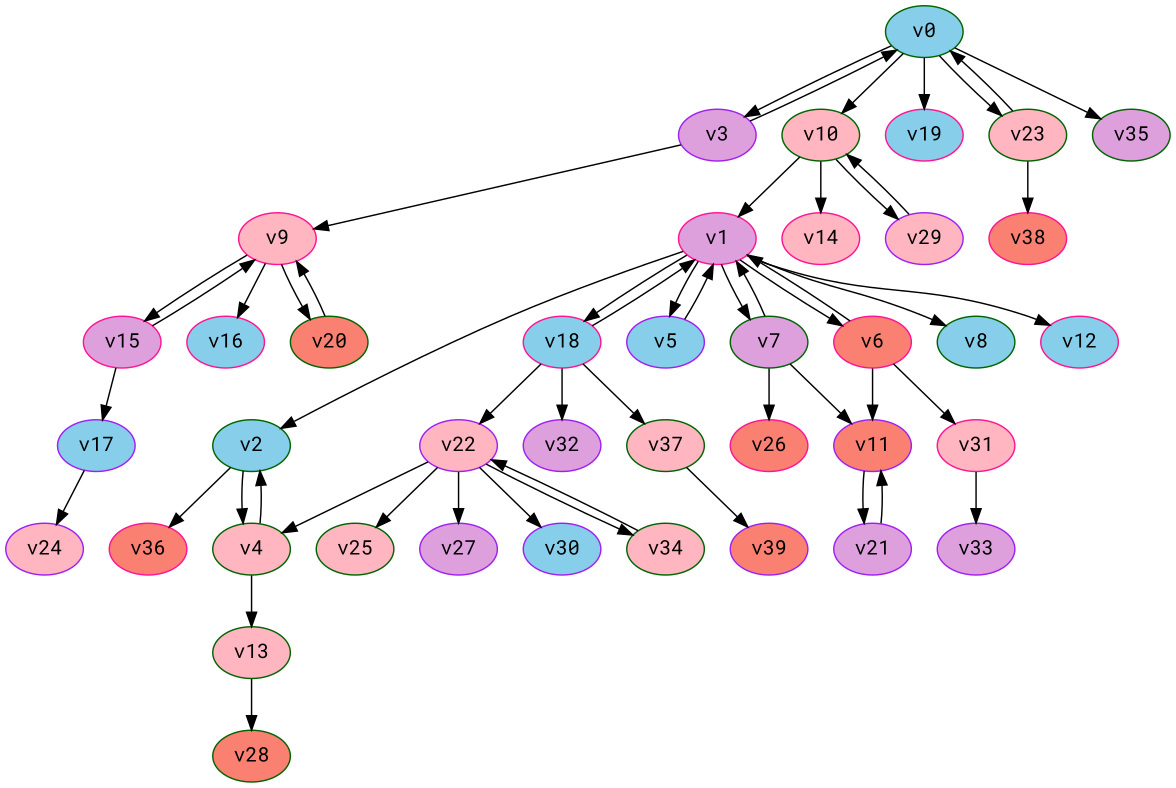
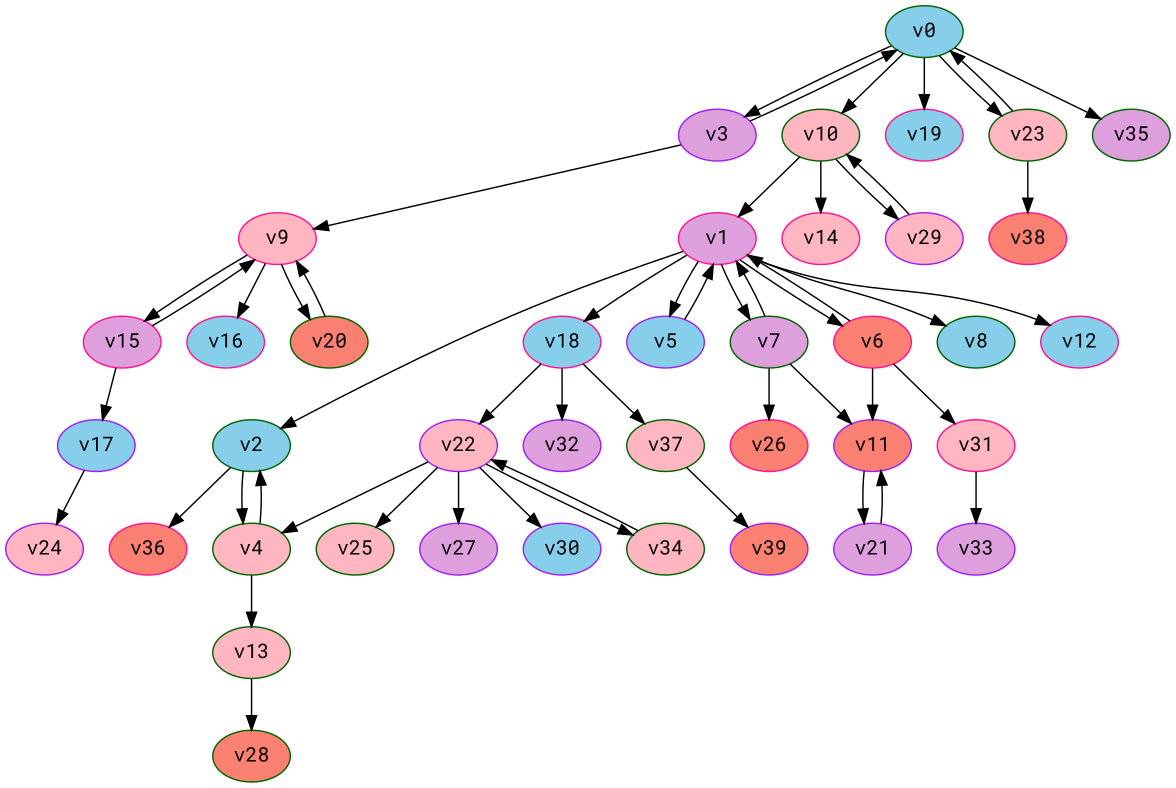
(638, 298) -> none
